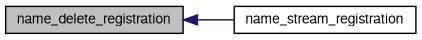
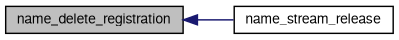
(325, 20) -> (314, 20)
